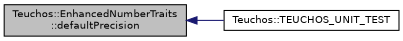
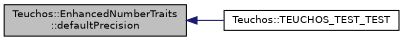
(312, 20) -> (312, 20)
